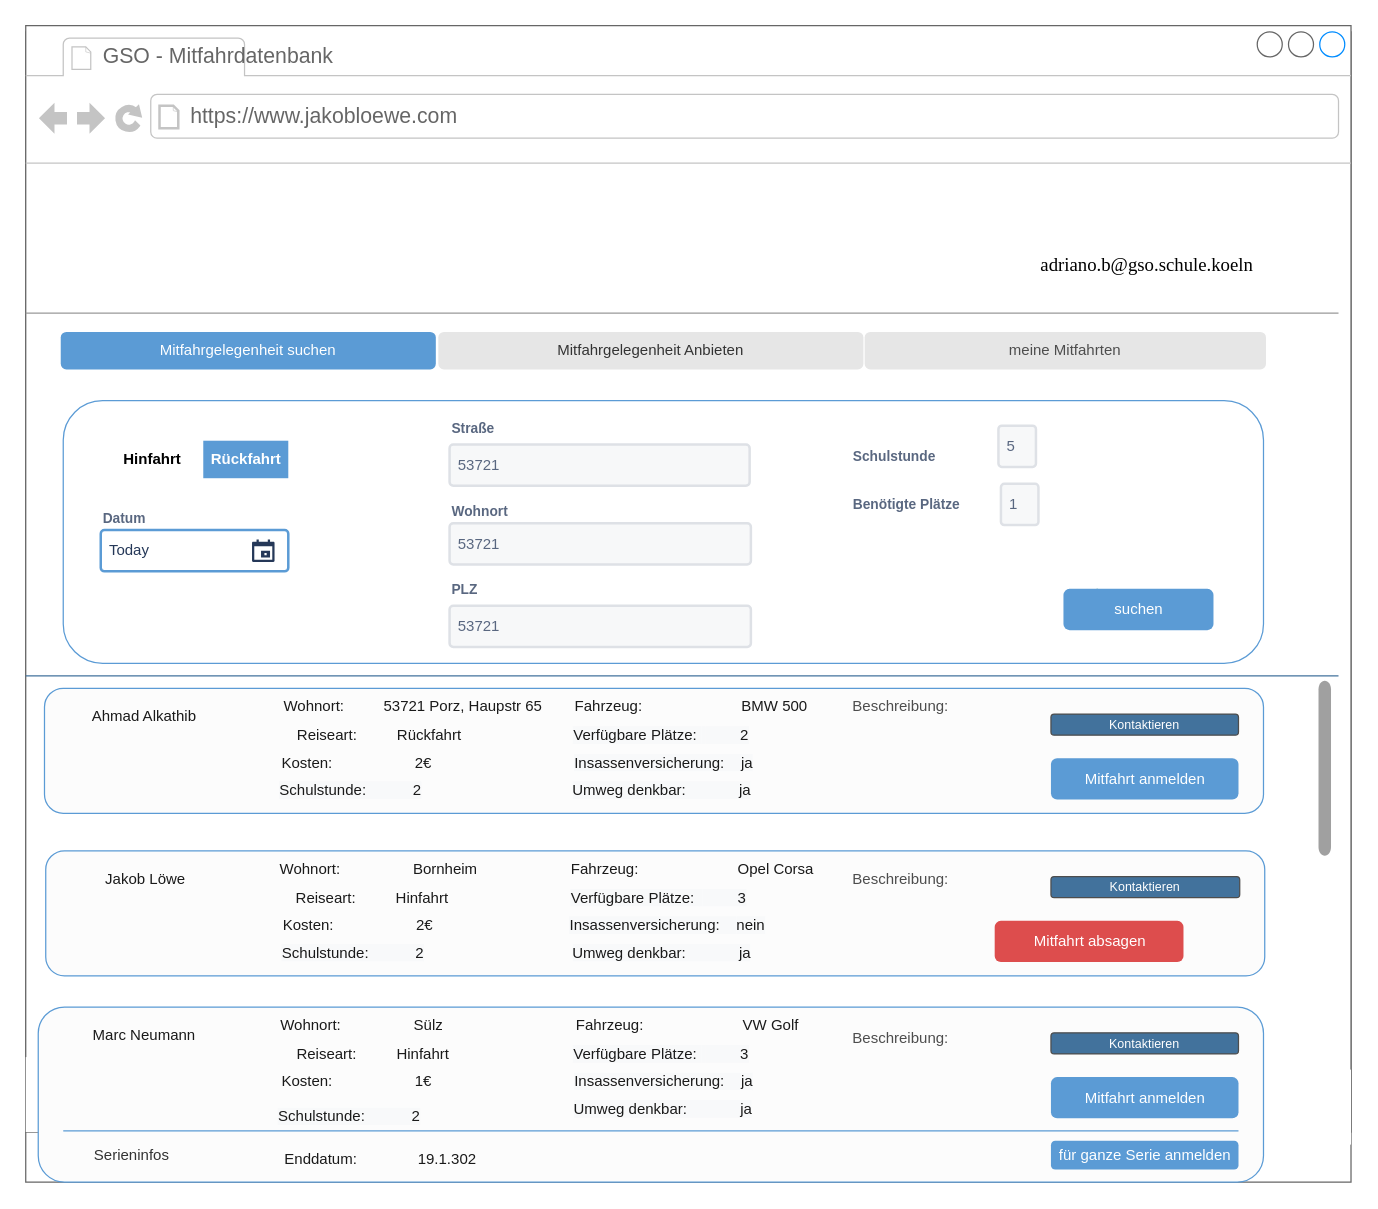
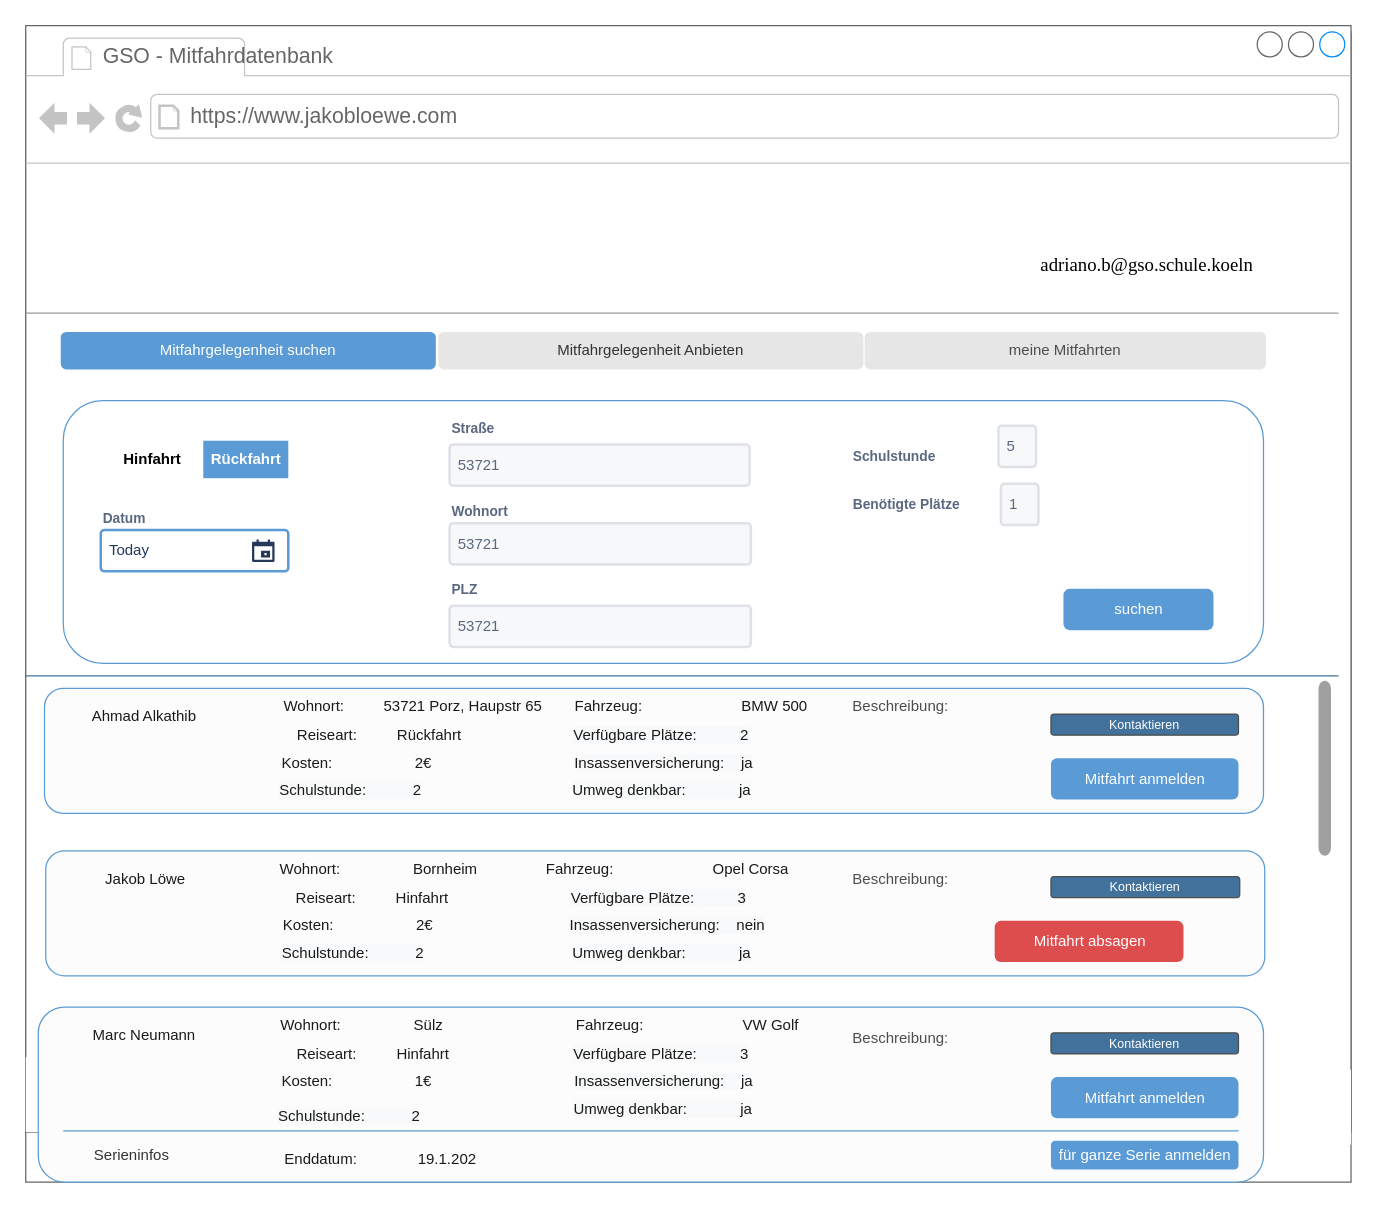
(693, 869) -> (668, 869)
(381, 1159) -> (381, 1159)
